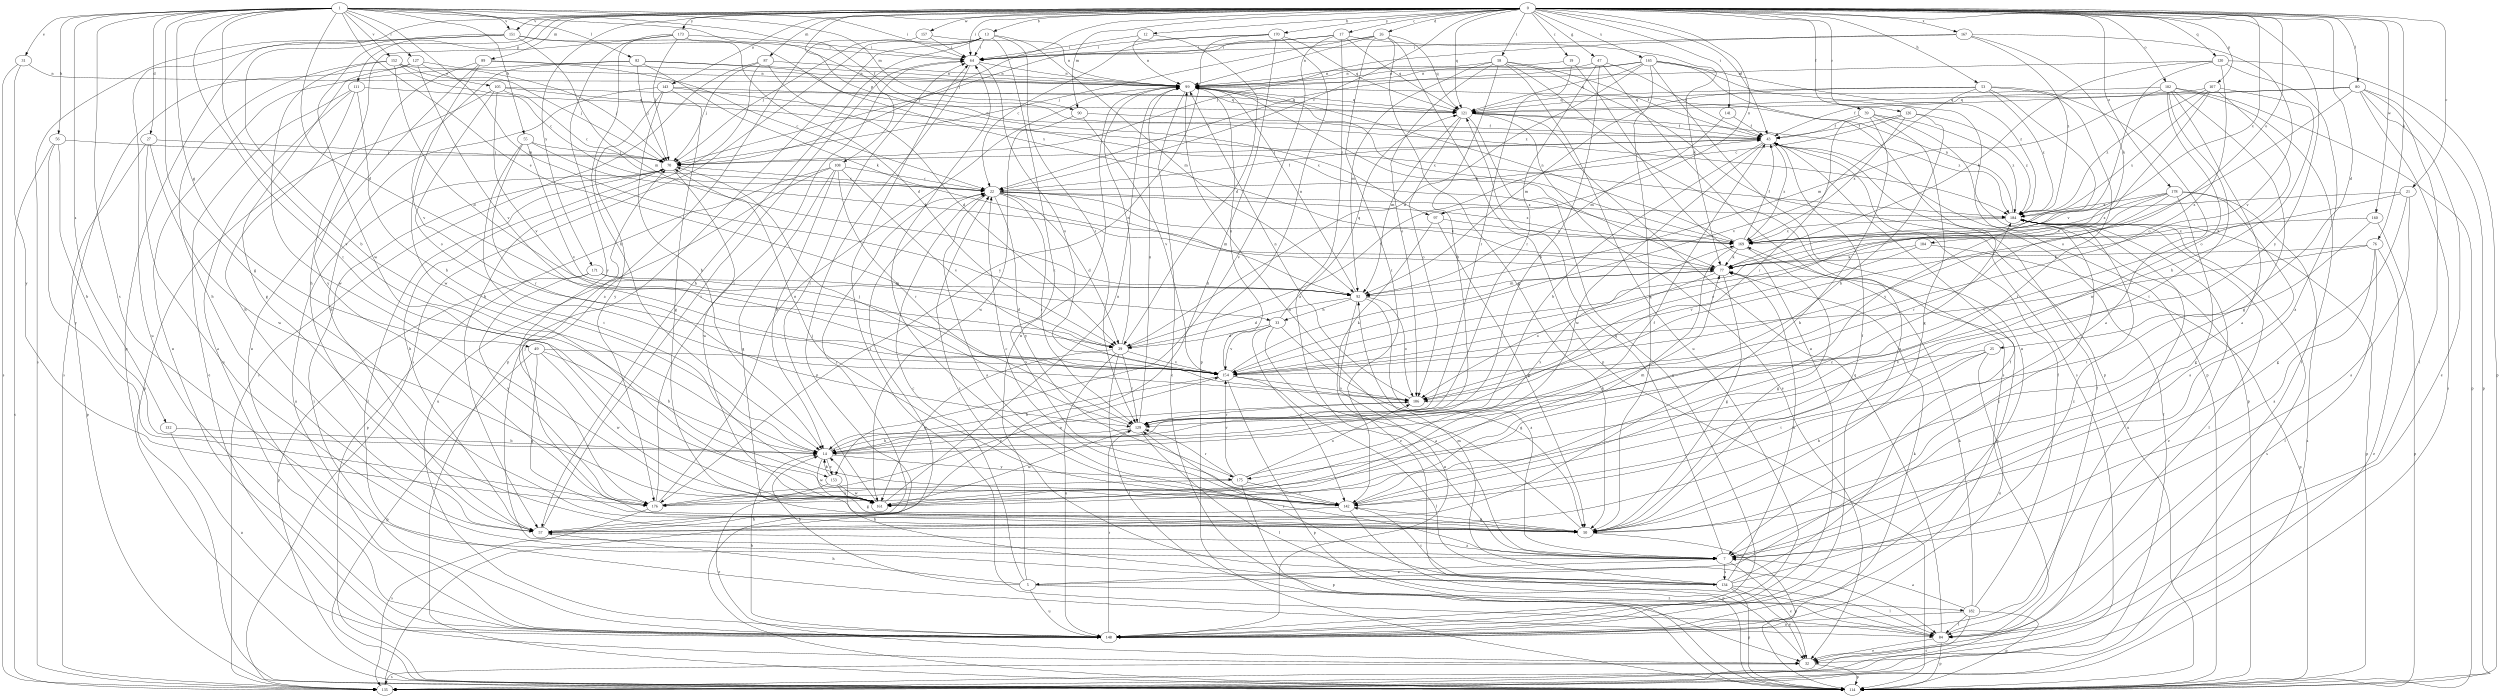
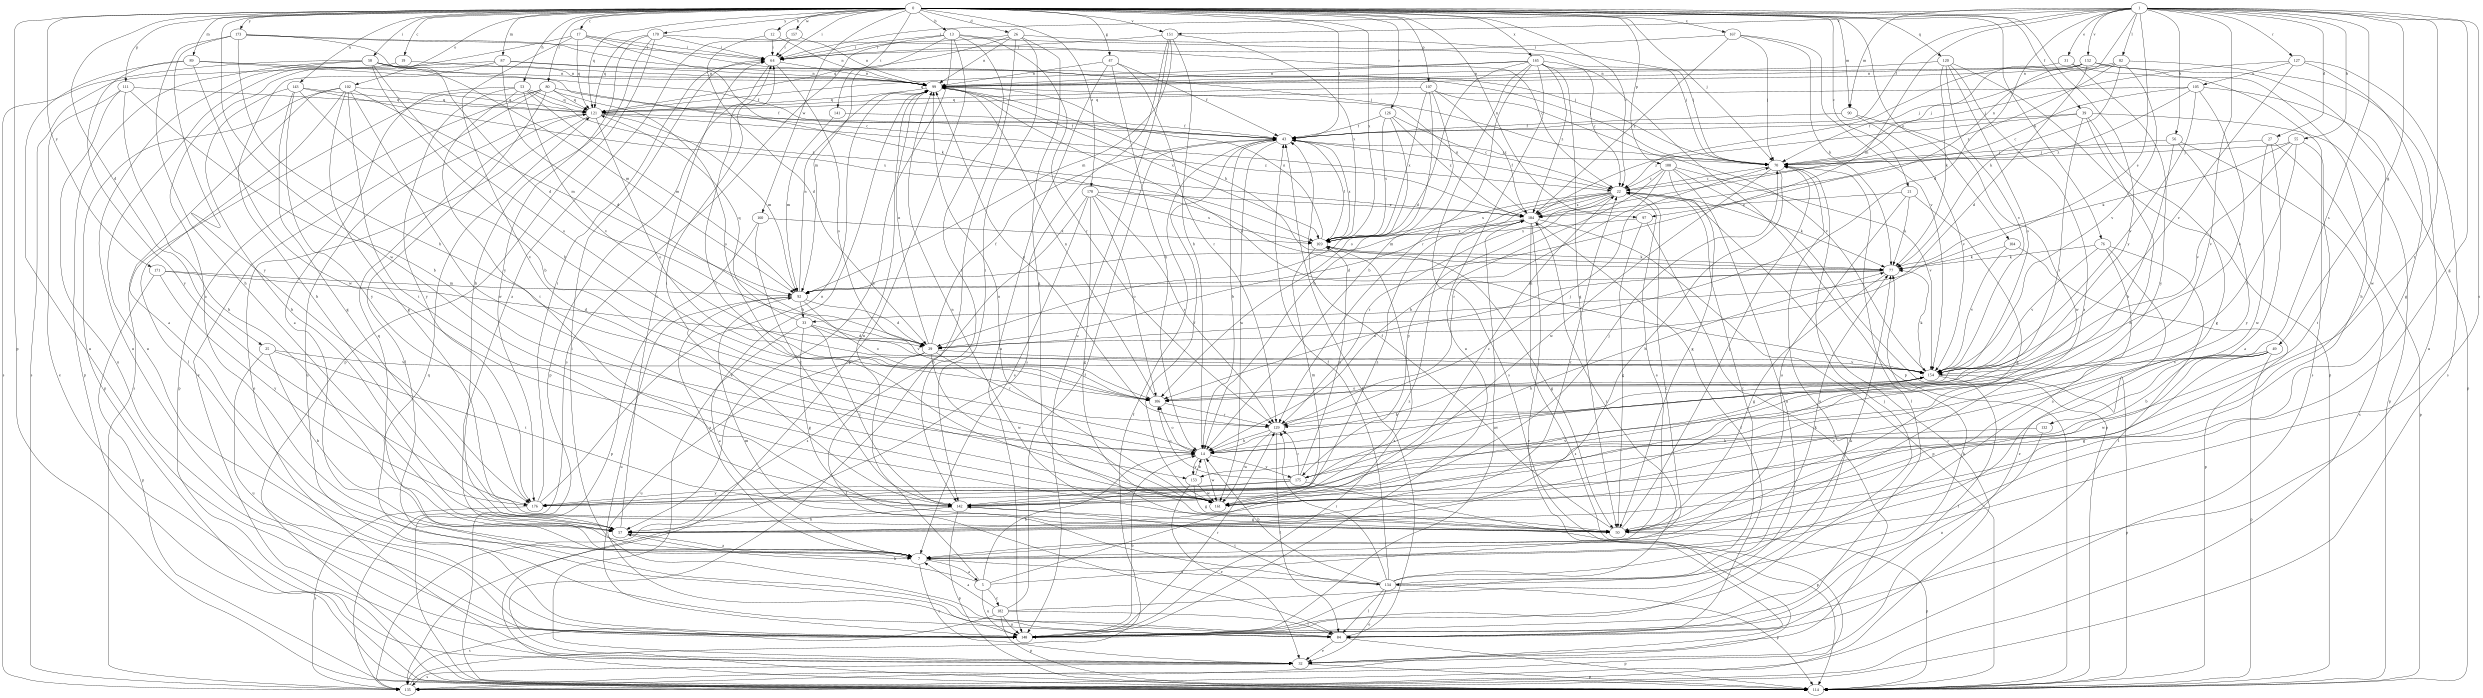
(1450, 357) -> (1424, 237)
